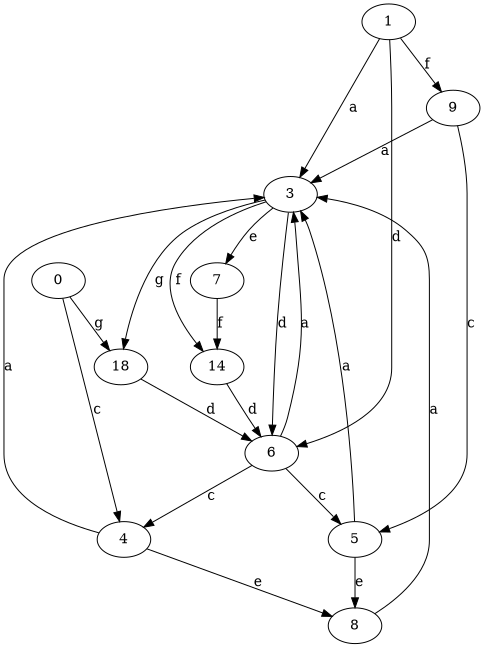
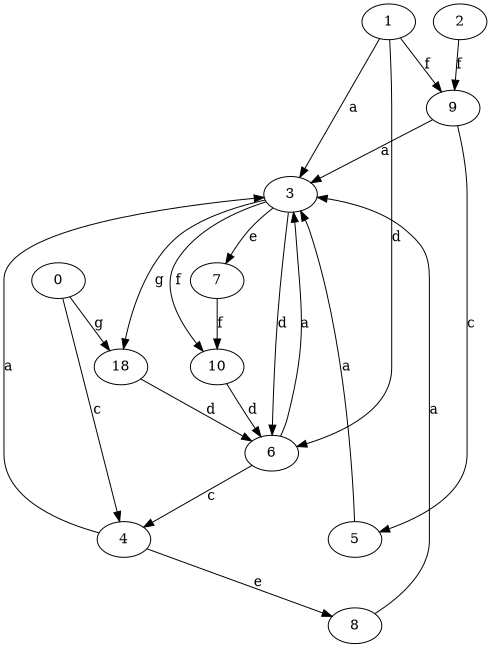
none -> (460, 22)
(217, 367) -> (217, 367)
(310, 493) -> none
(355, 578) -> none
